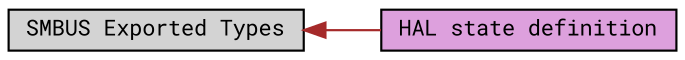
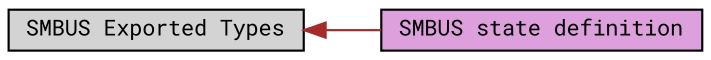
(529, 30) -> (542, 30)
